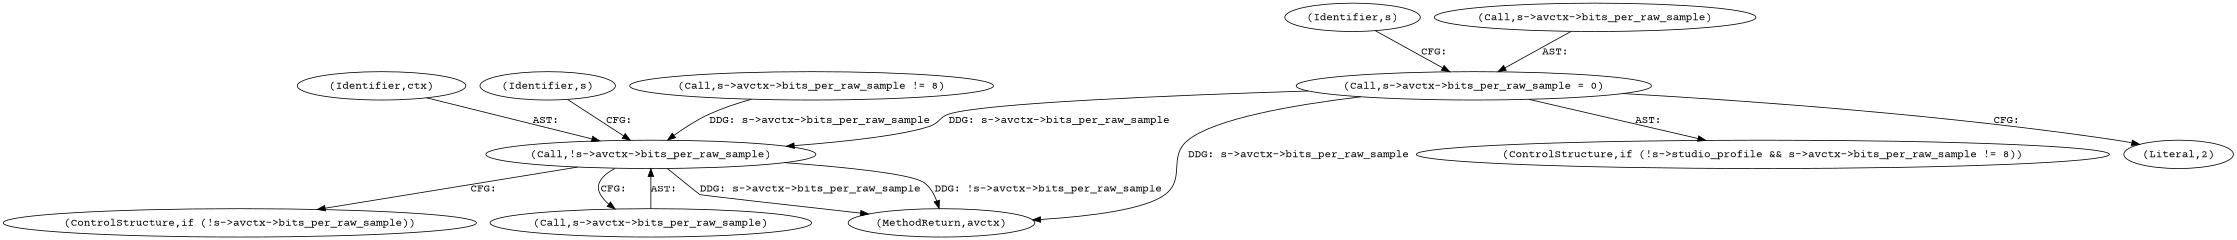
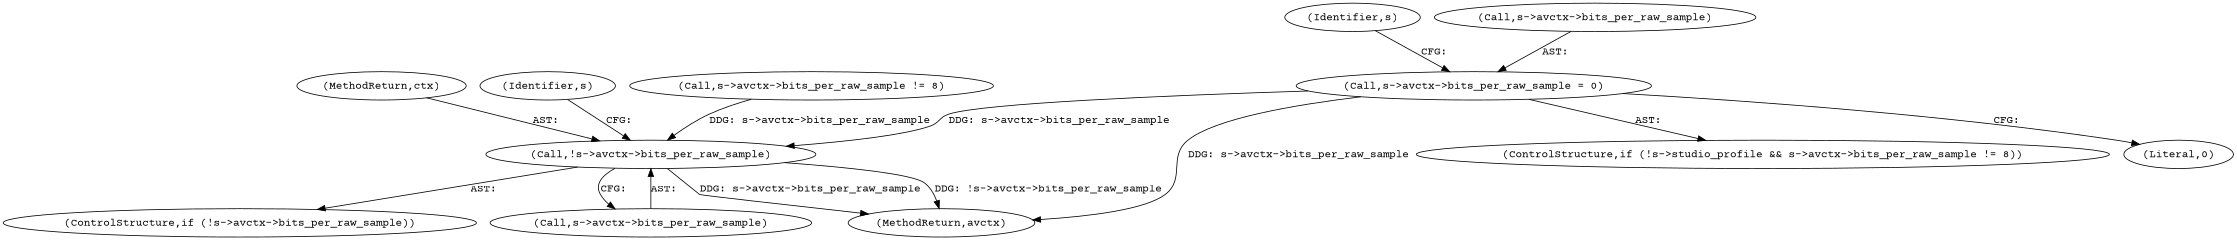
(382, 86) -> (382, 86)
(2179, 154) -> (2179, 154)
(487, 189) -> (487, 189)
